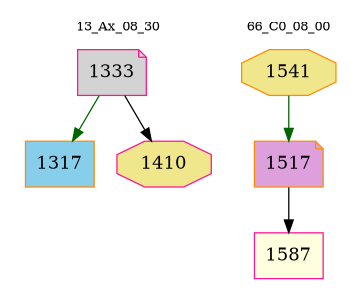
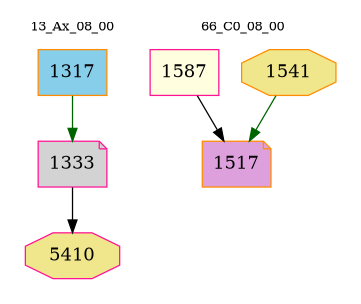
(118, 27) -> (73, 27)
(89, 113) -> (73, 112)
(164, 164) -> (73, 256)
(289, 204) -> (207, 113)
